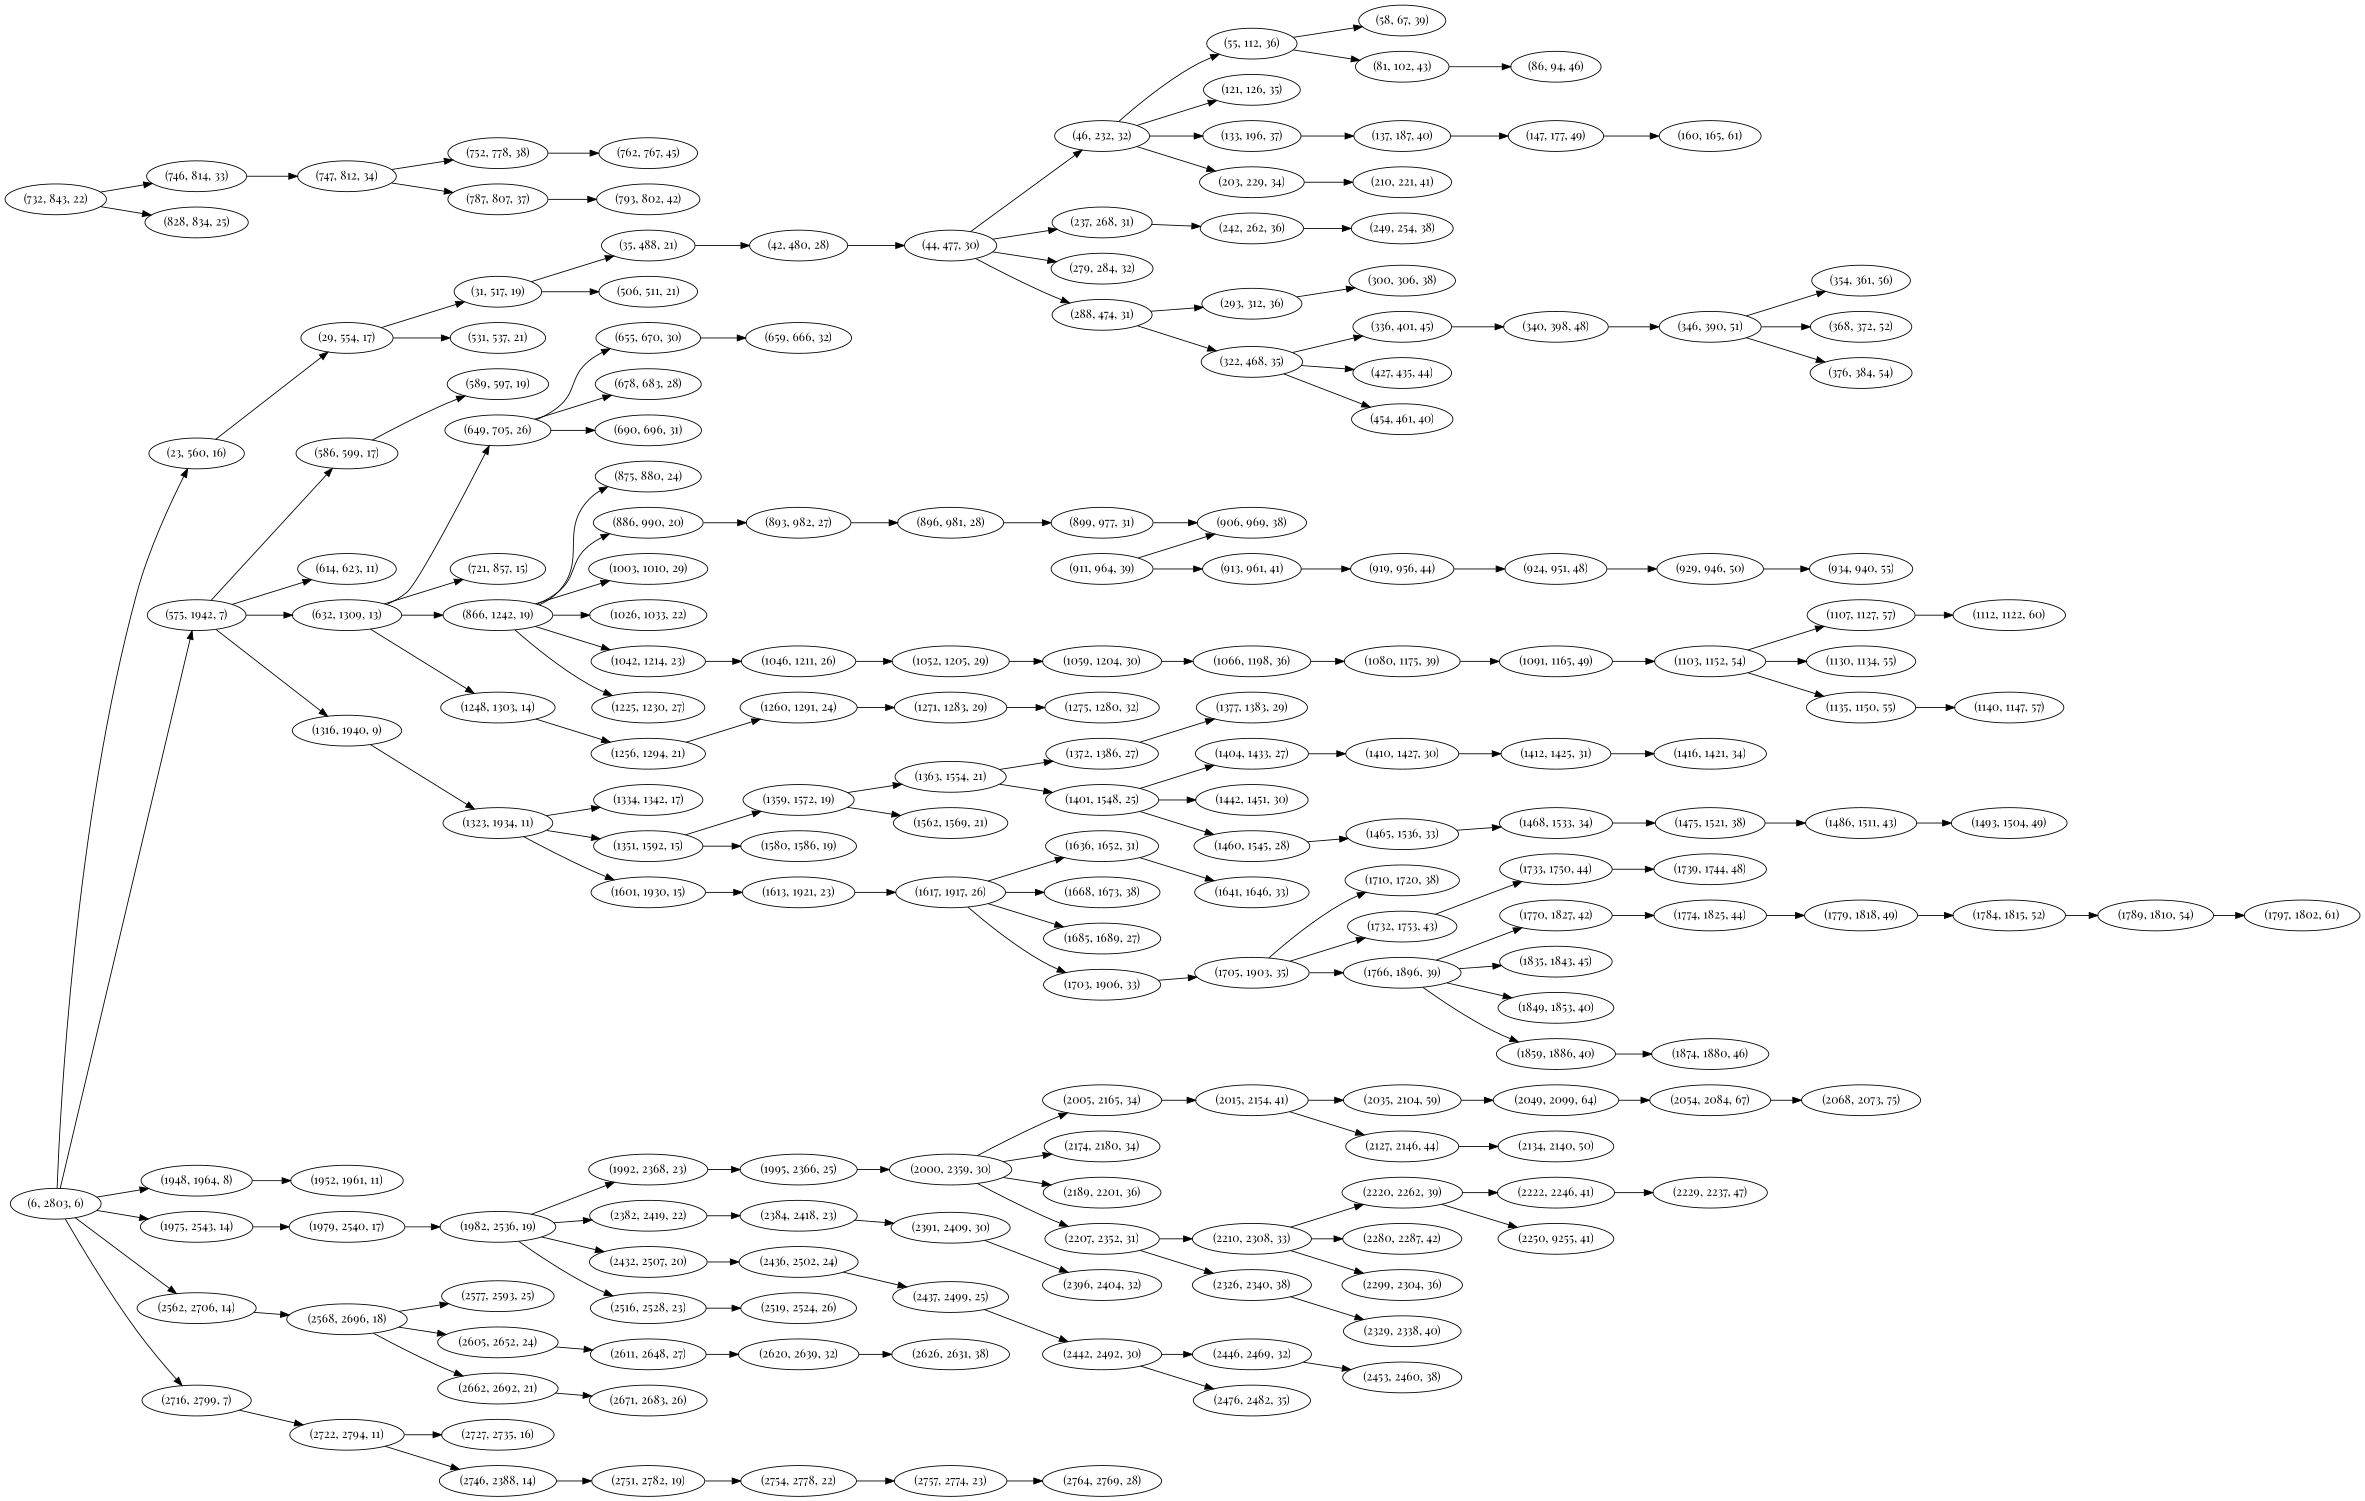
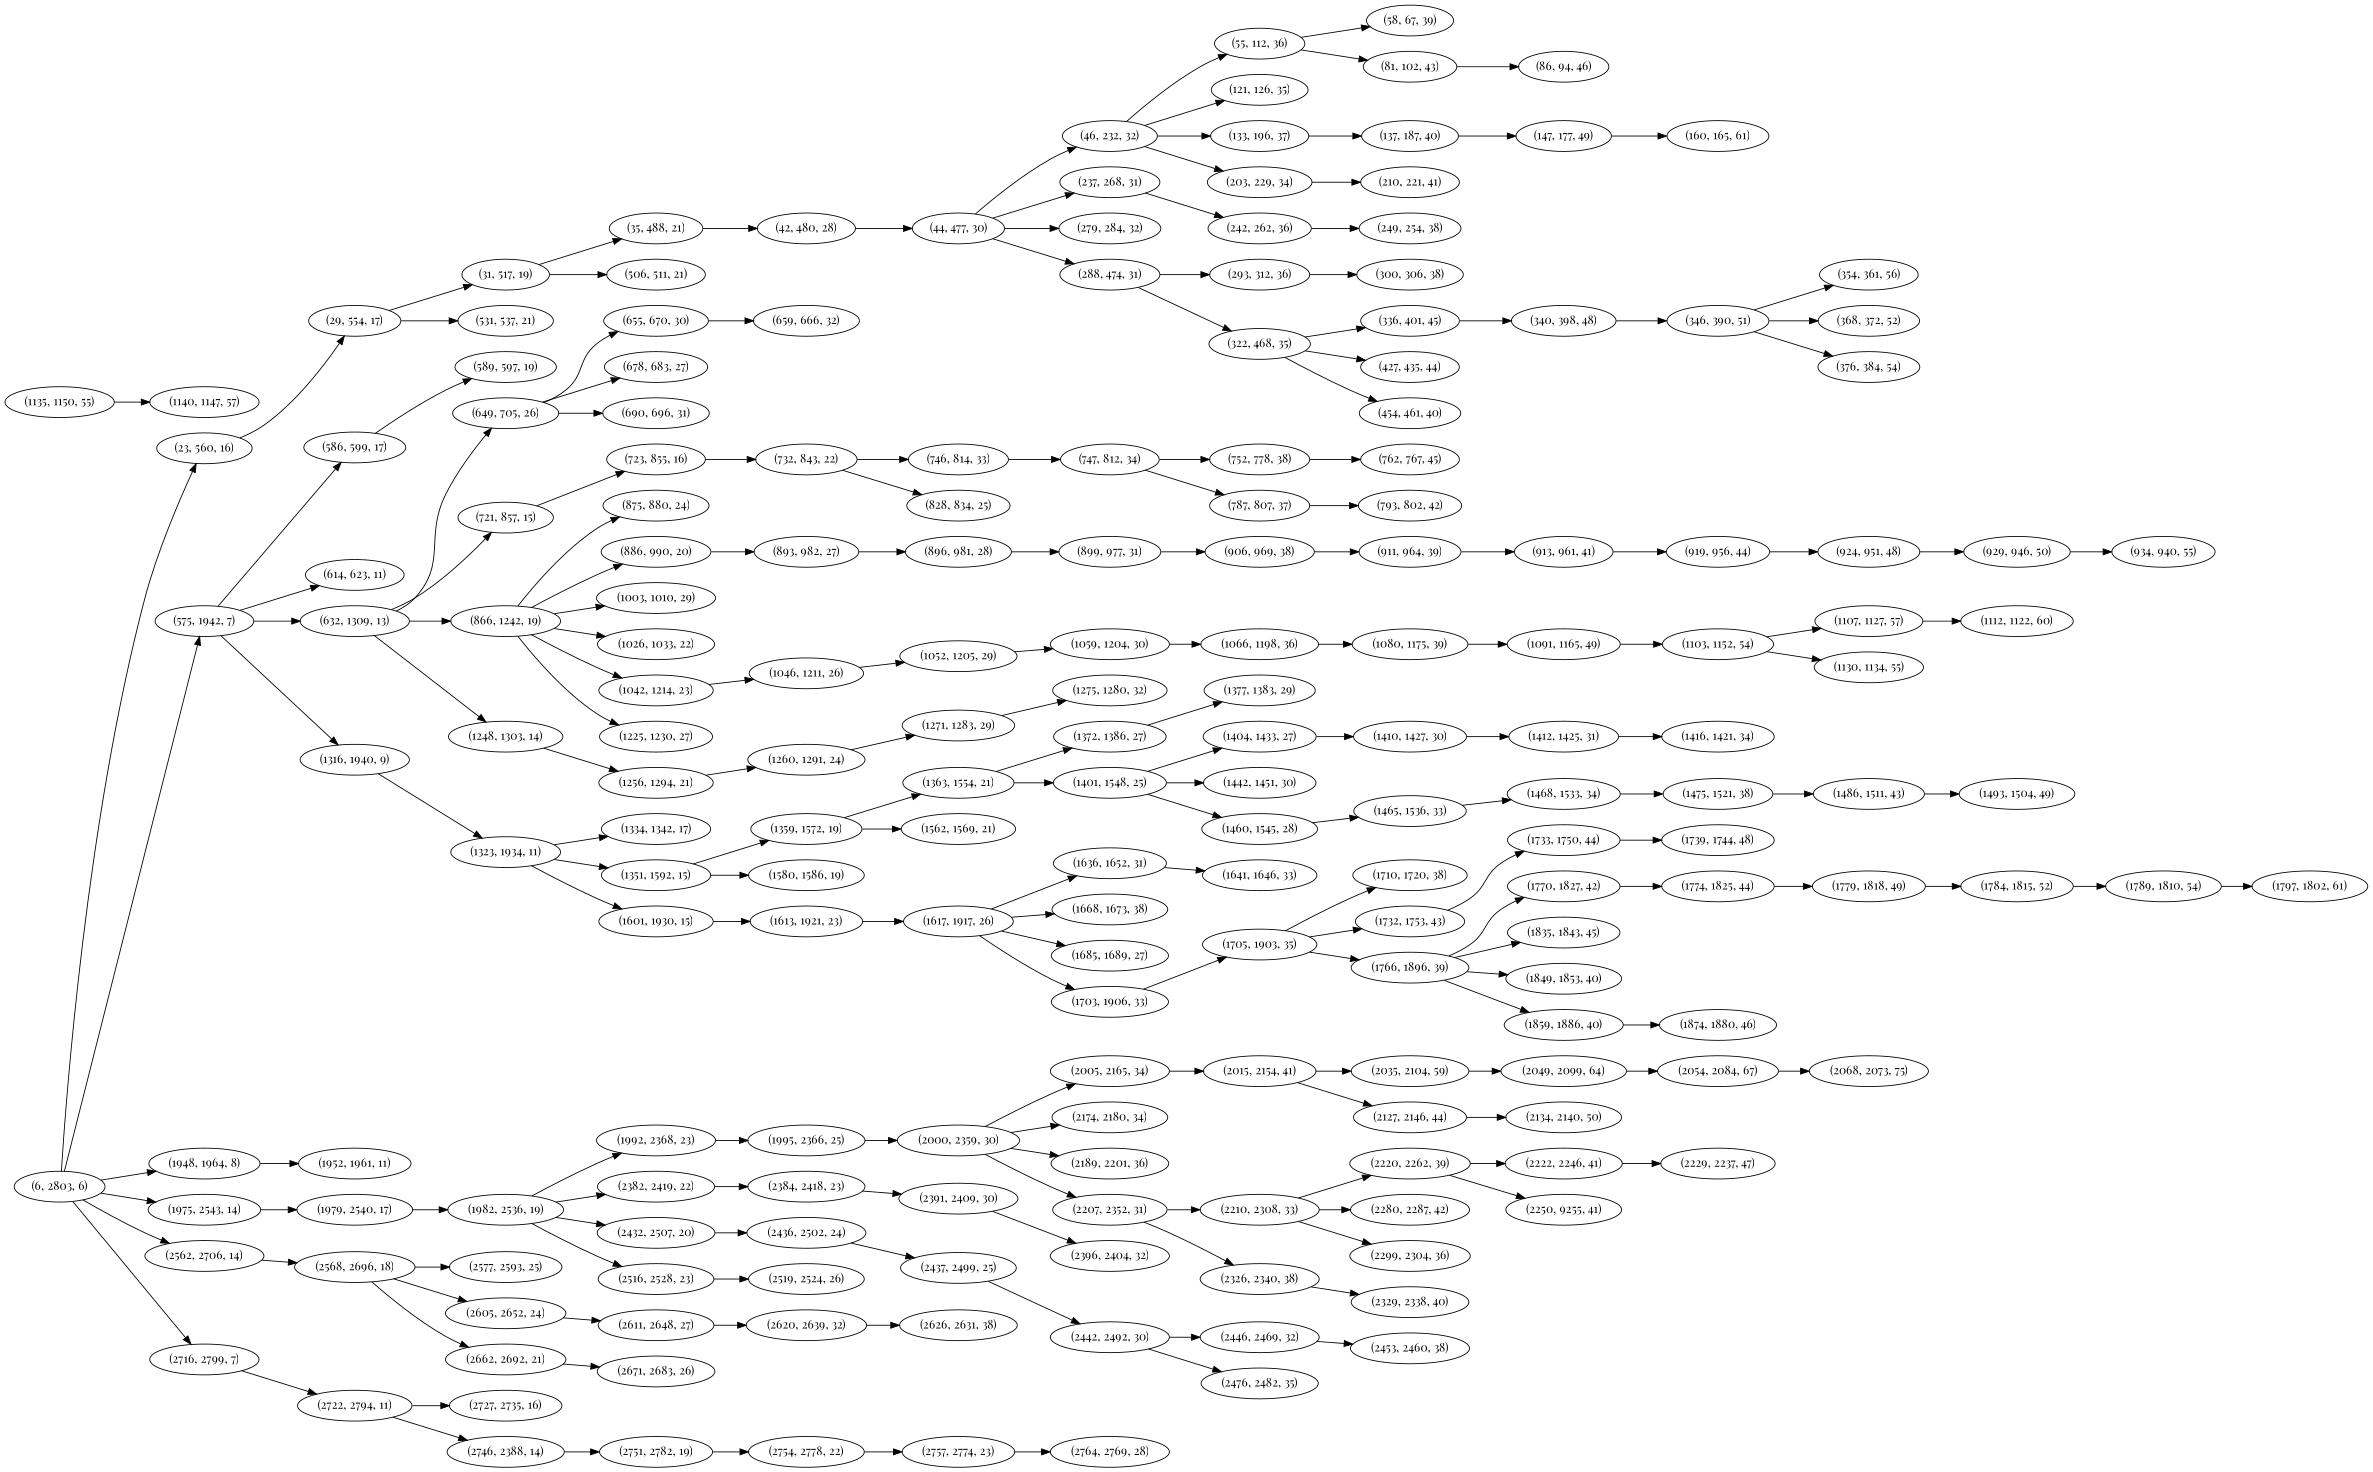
(648, 384) -> (656, 367)
none -> (656, 459)
(1172, 547) -> (1332, 552)
(1782, 683) -> none
